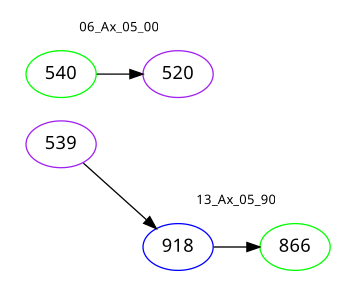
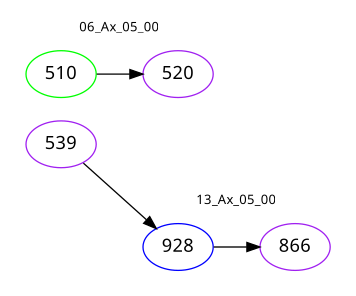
(61, 74) -> (61, 74)
(237, 201) -> (237, 201)
(178, 247) -> (178, 247)
(295, 247) -> (295, 247)
